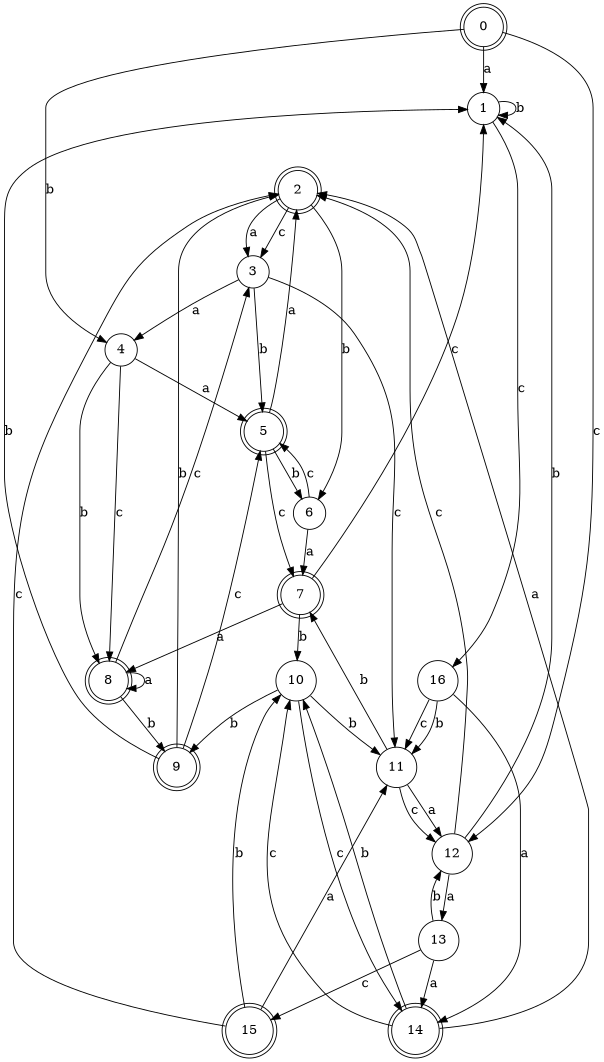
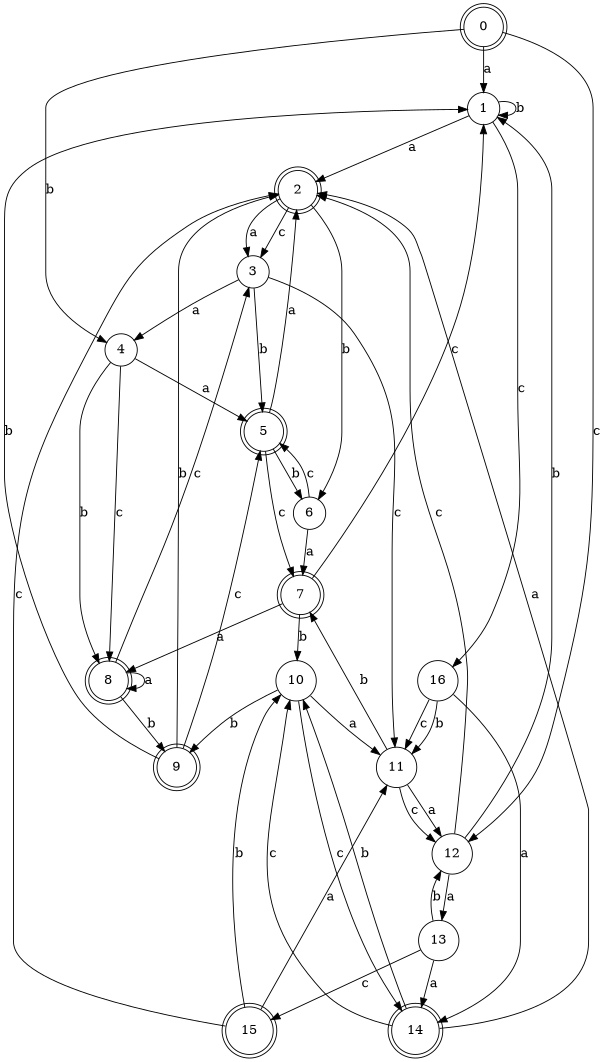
none -> (397, 147)
(353, 724) -> (353, 724)
